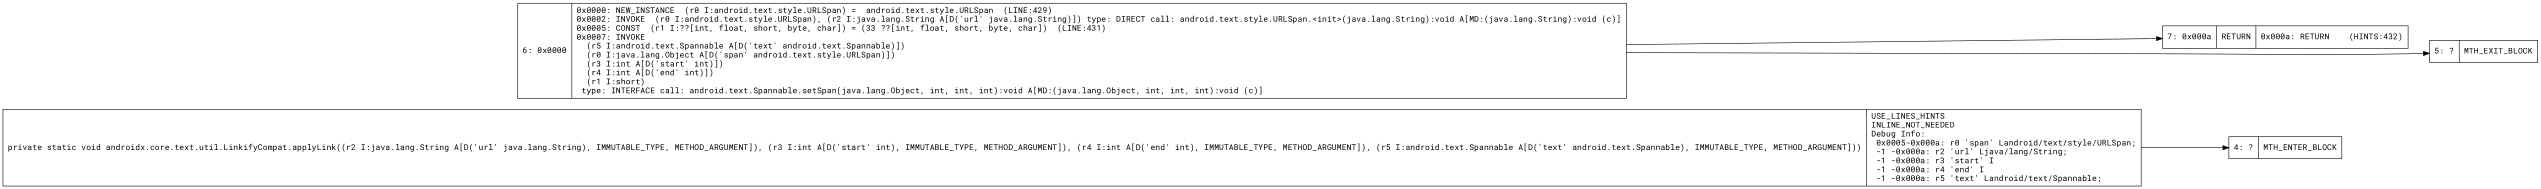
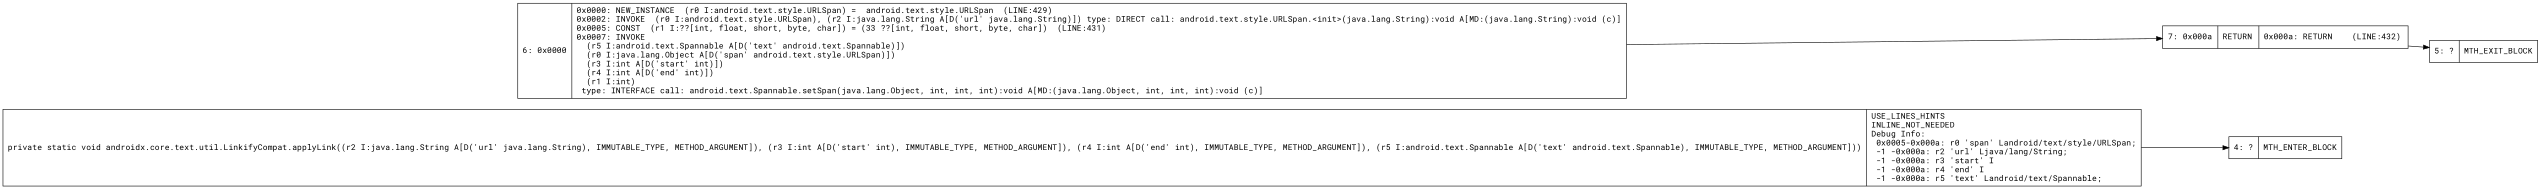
(2332, 37) -> (2333, 37)
(2025, 54) -> (2416, 47)
(611, 82) -> (606, 82)
